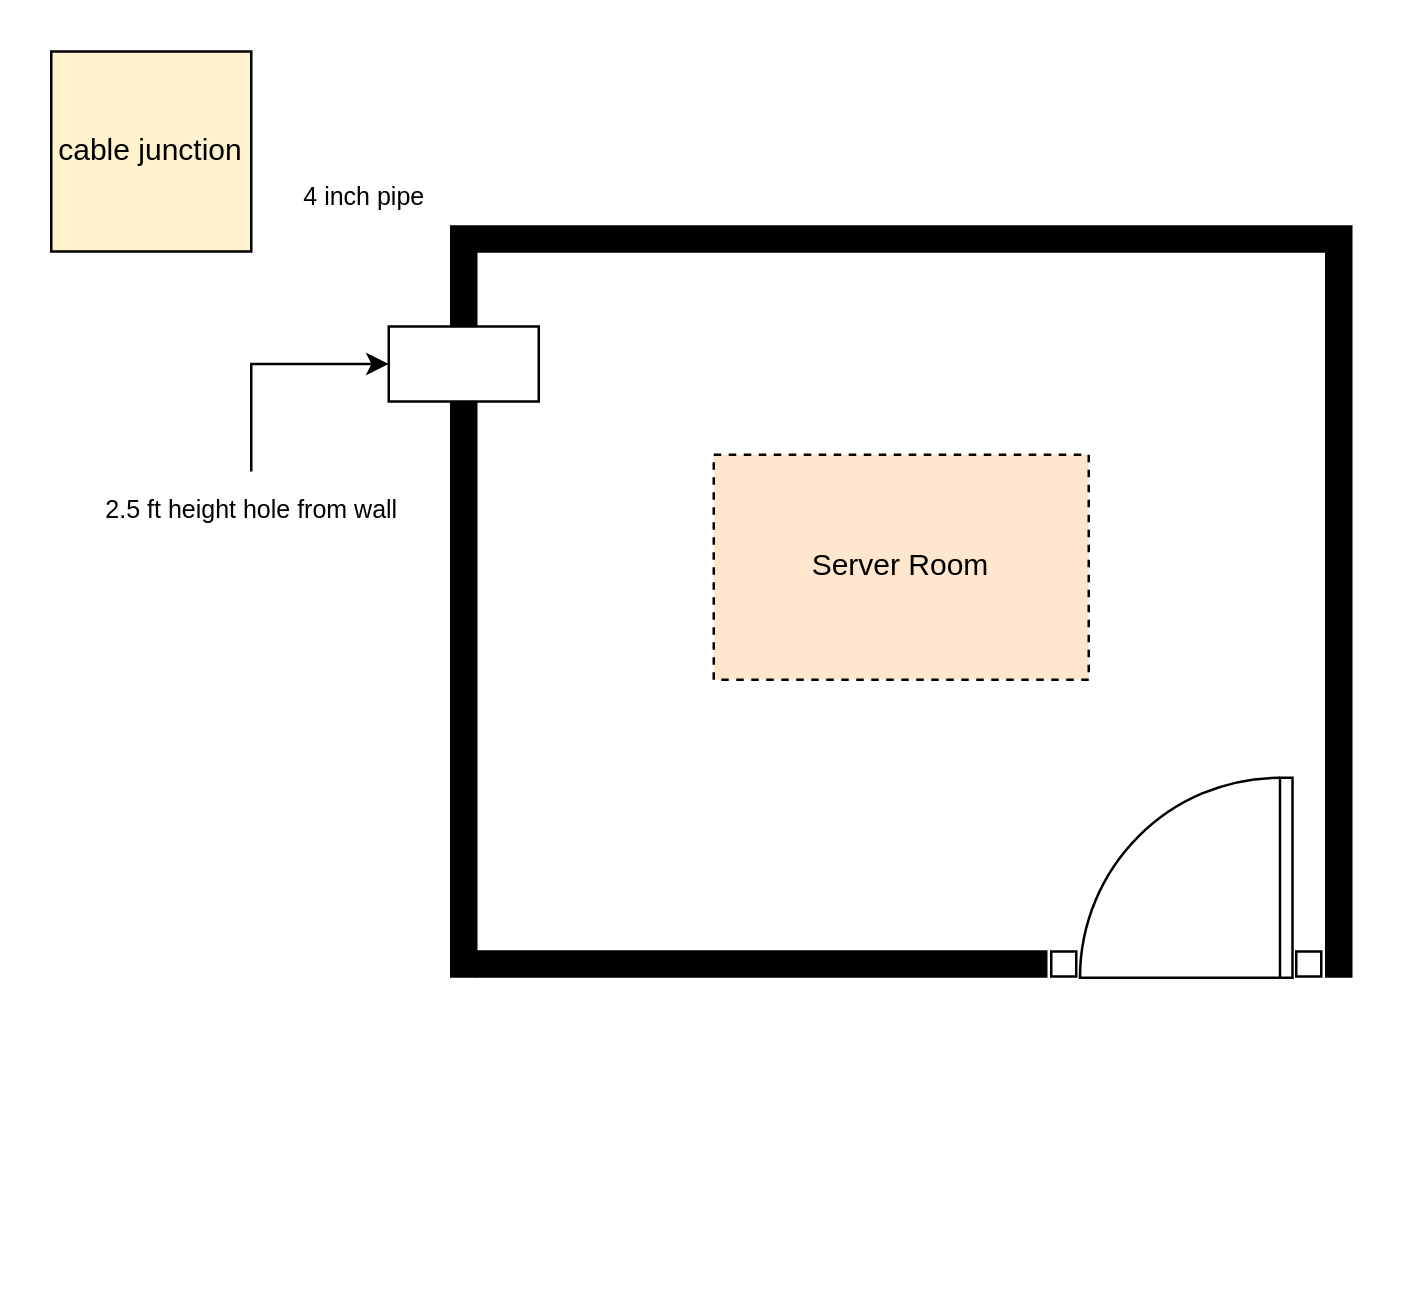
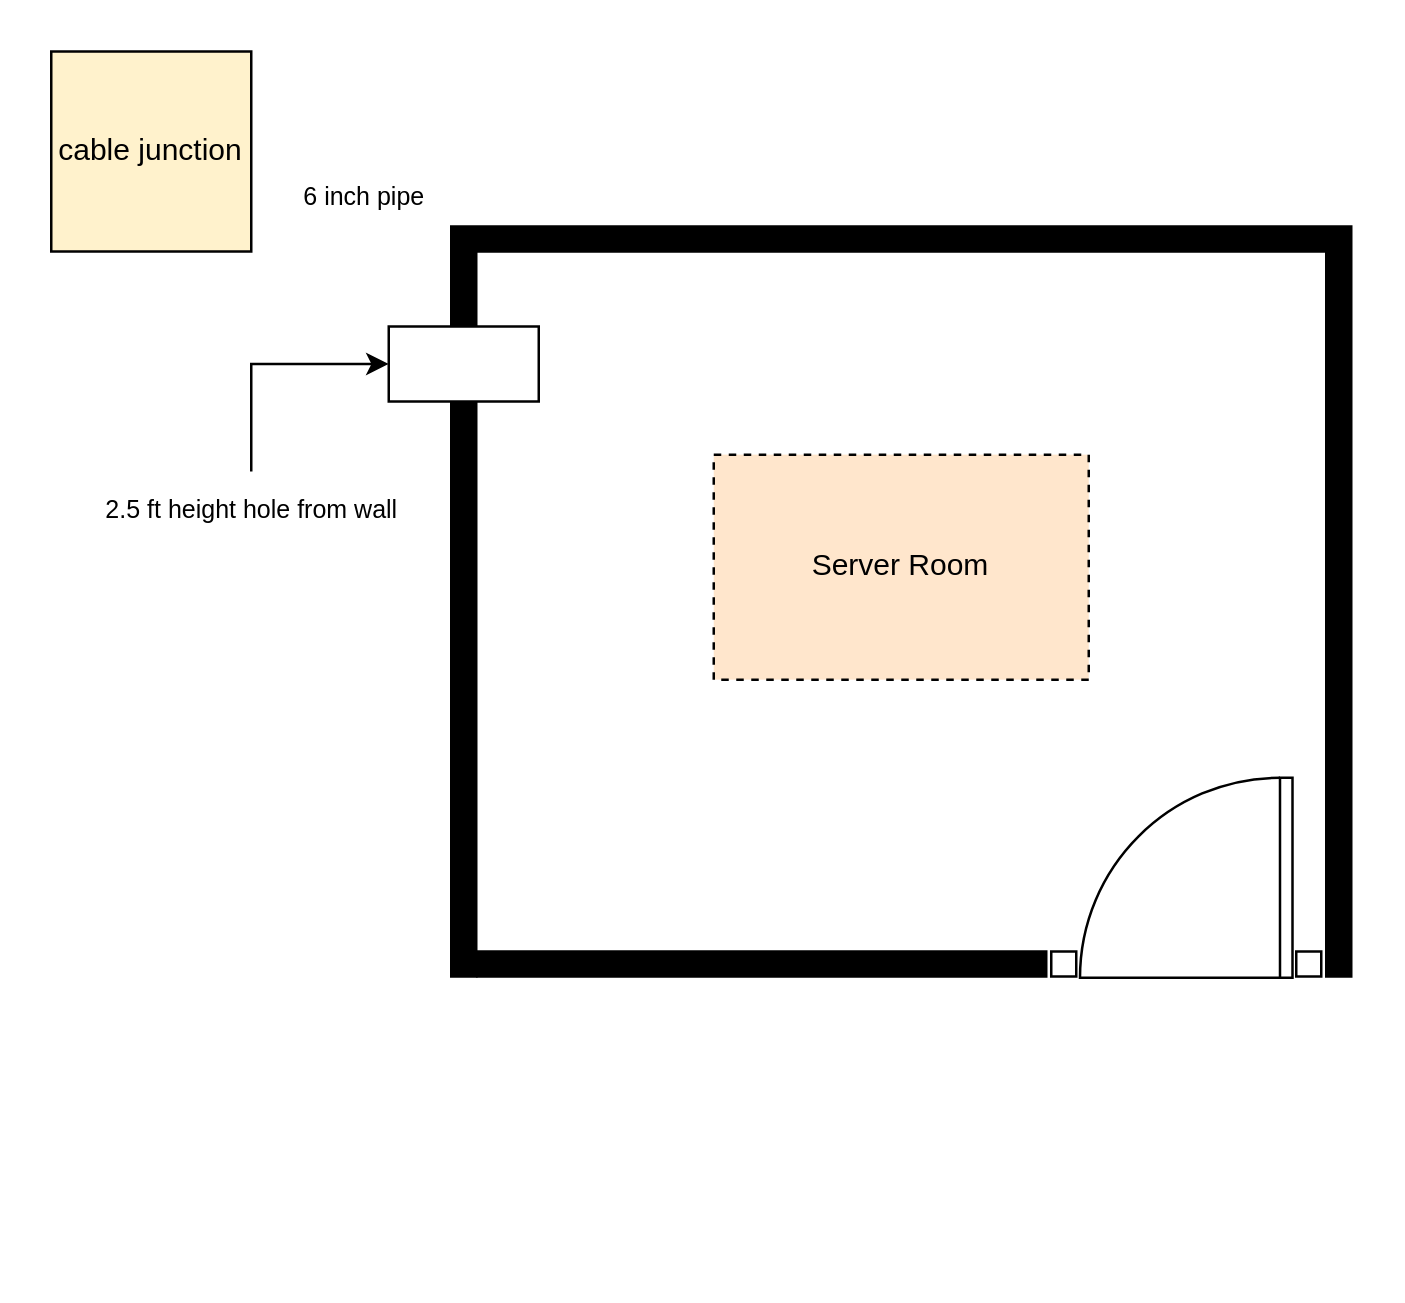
(365, 196) -> (365, 196)
